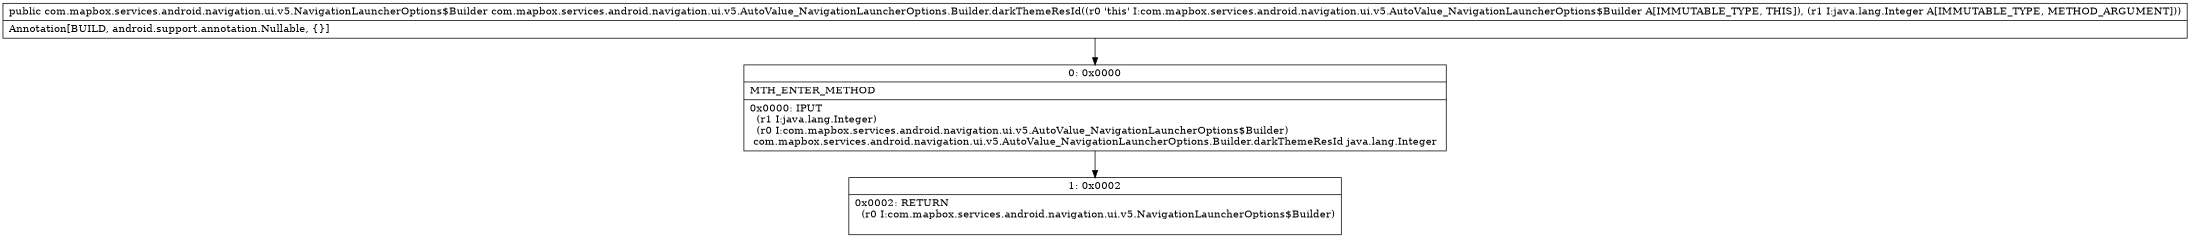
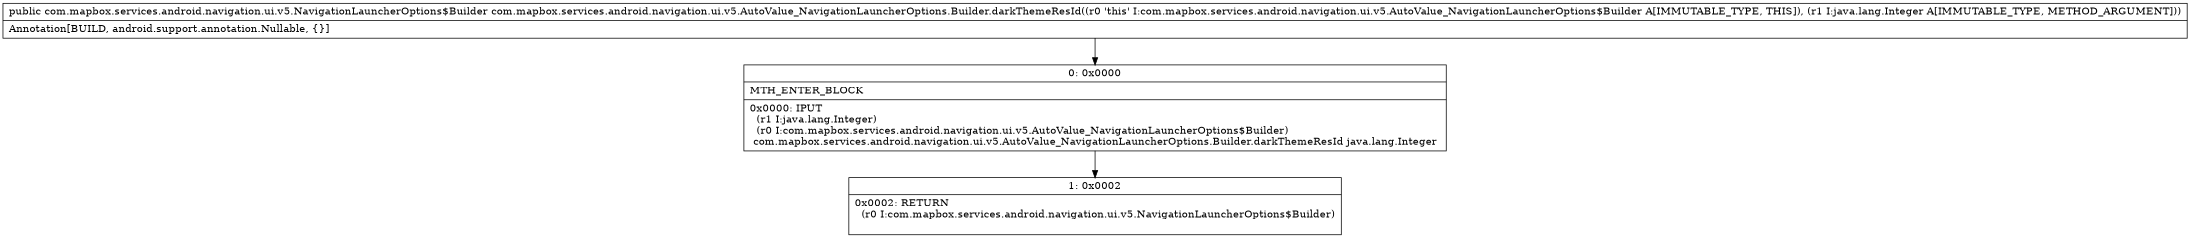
(813, 90) -> (807, 90)
